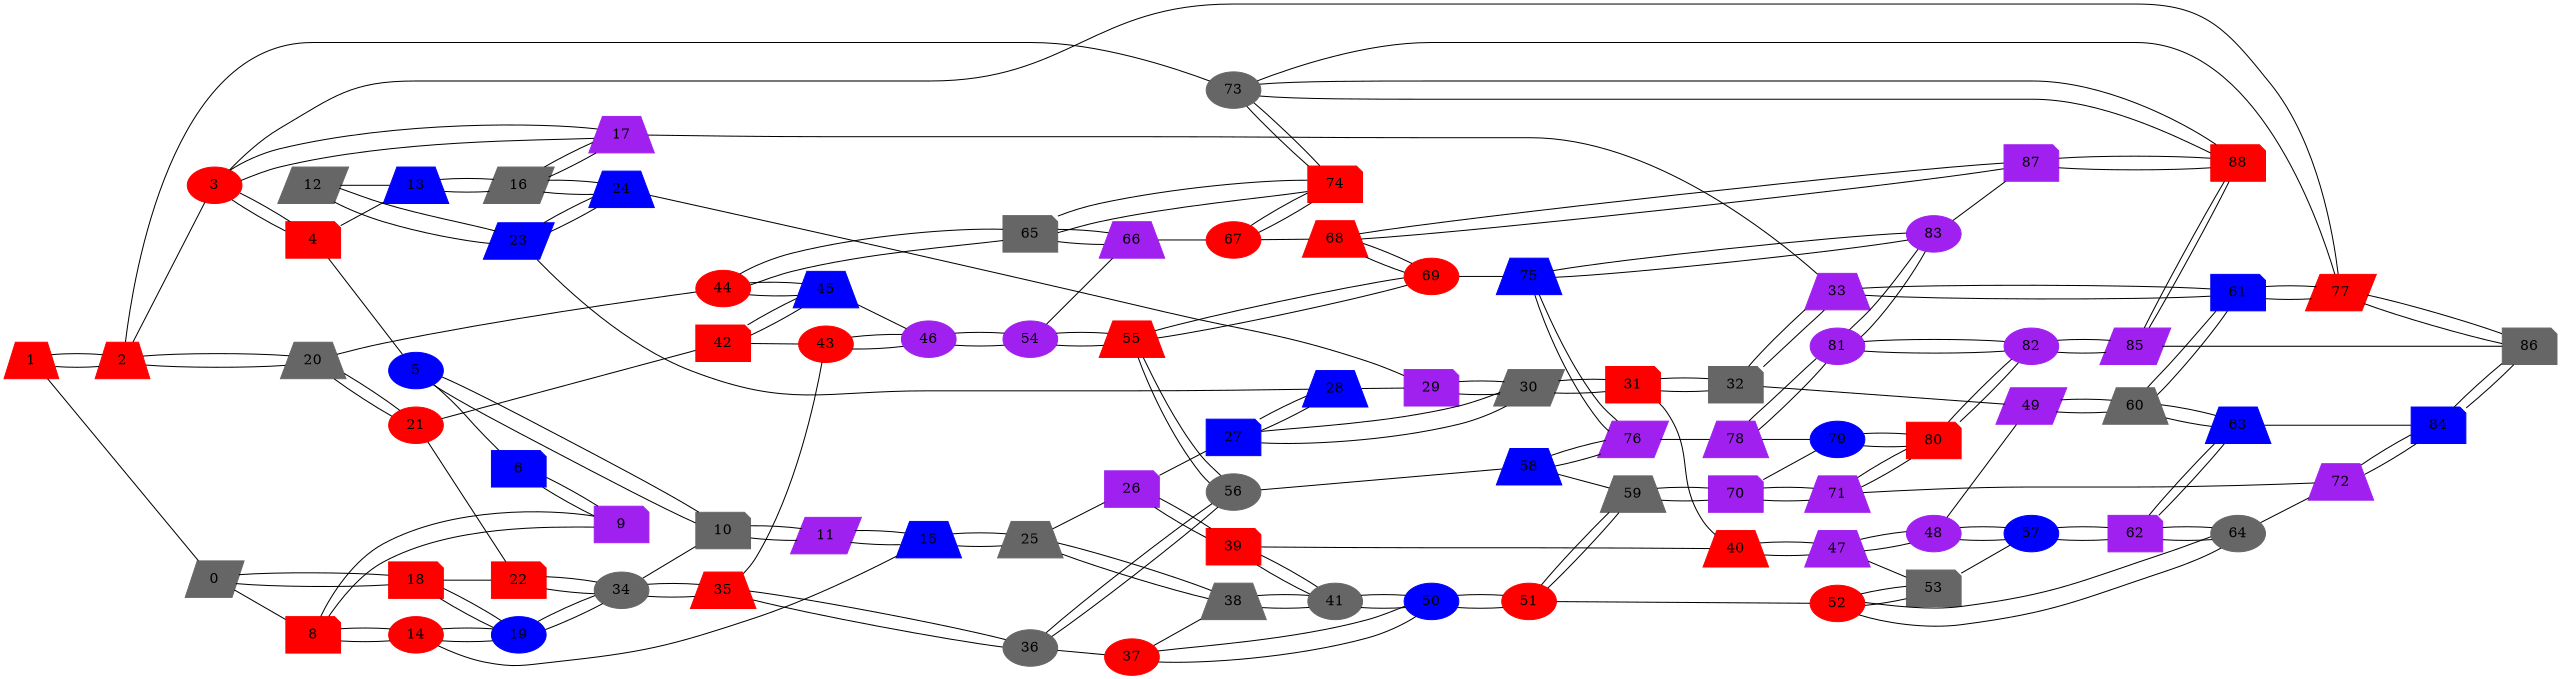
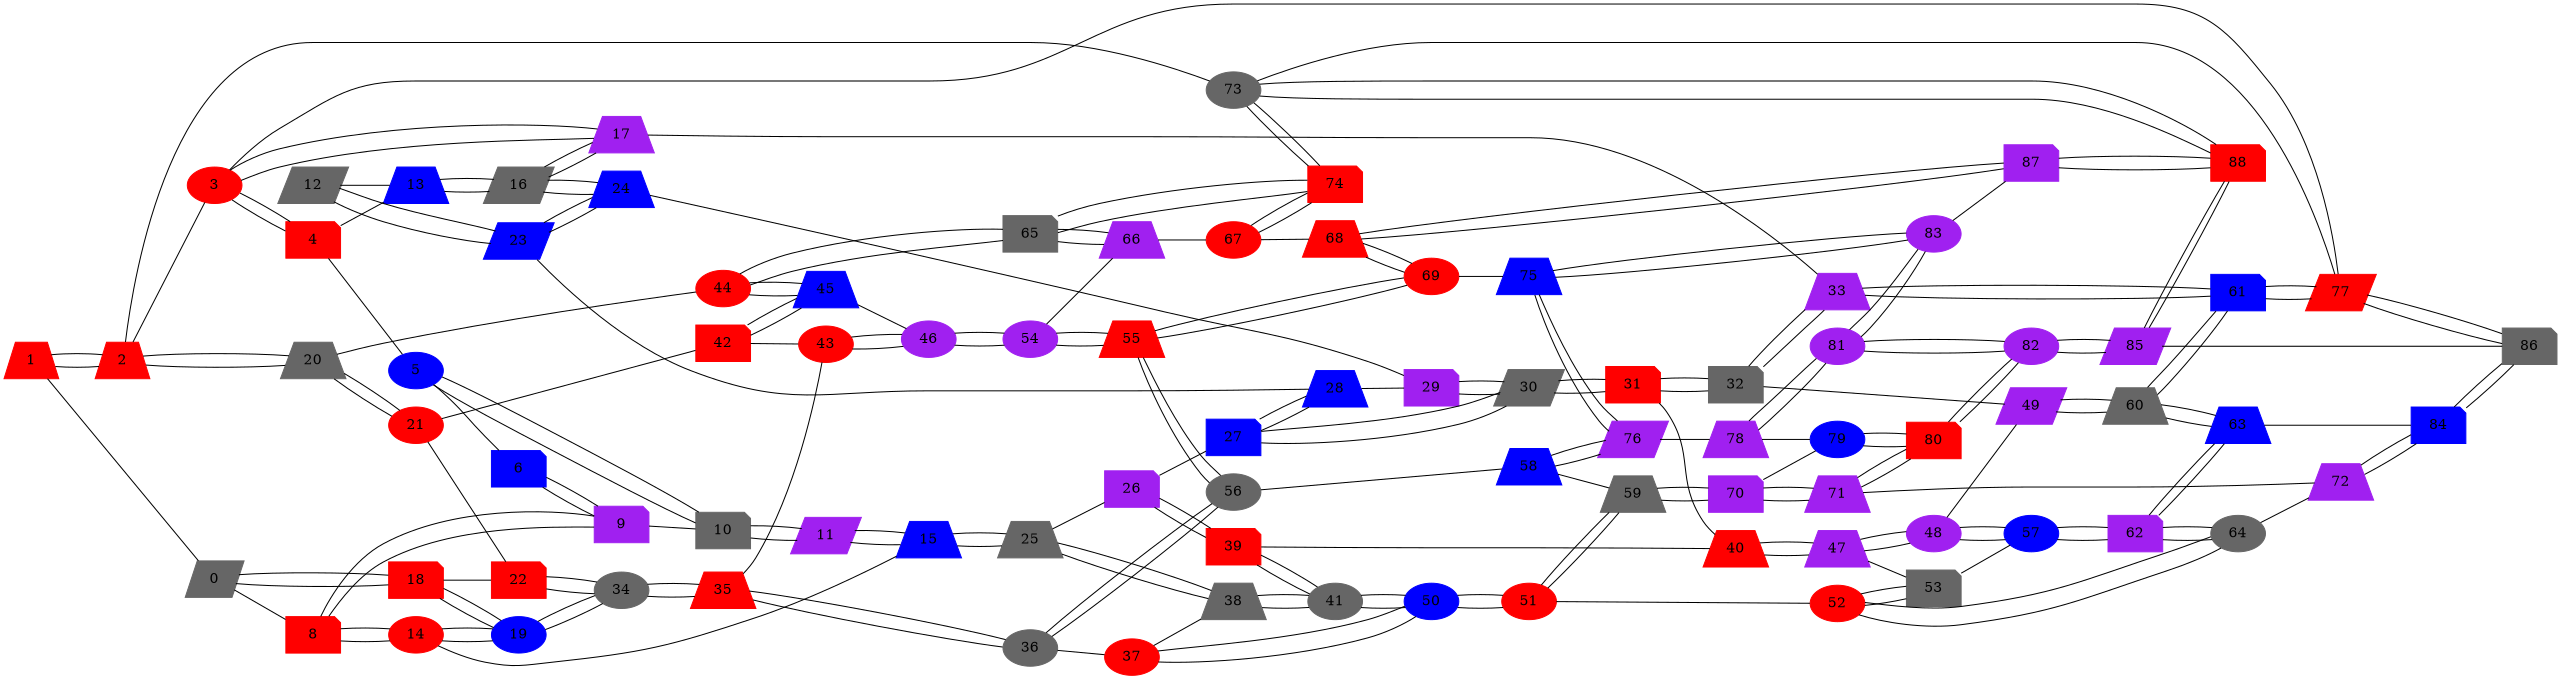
(669, 562) -> (672, 528)
